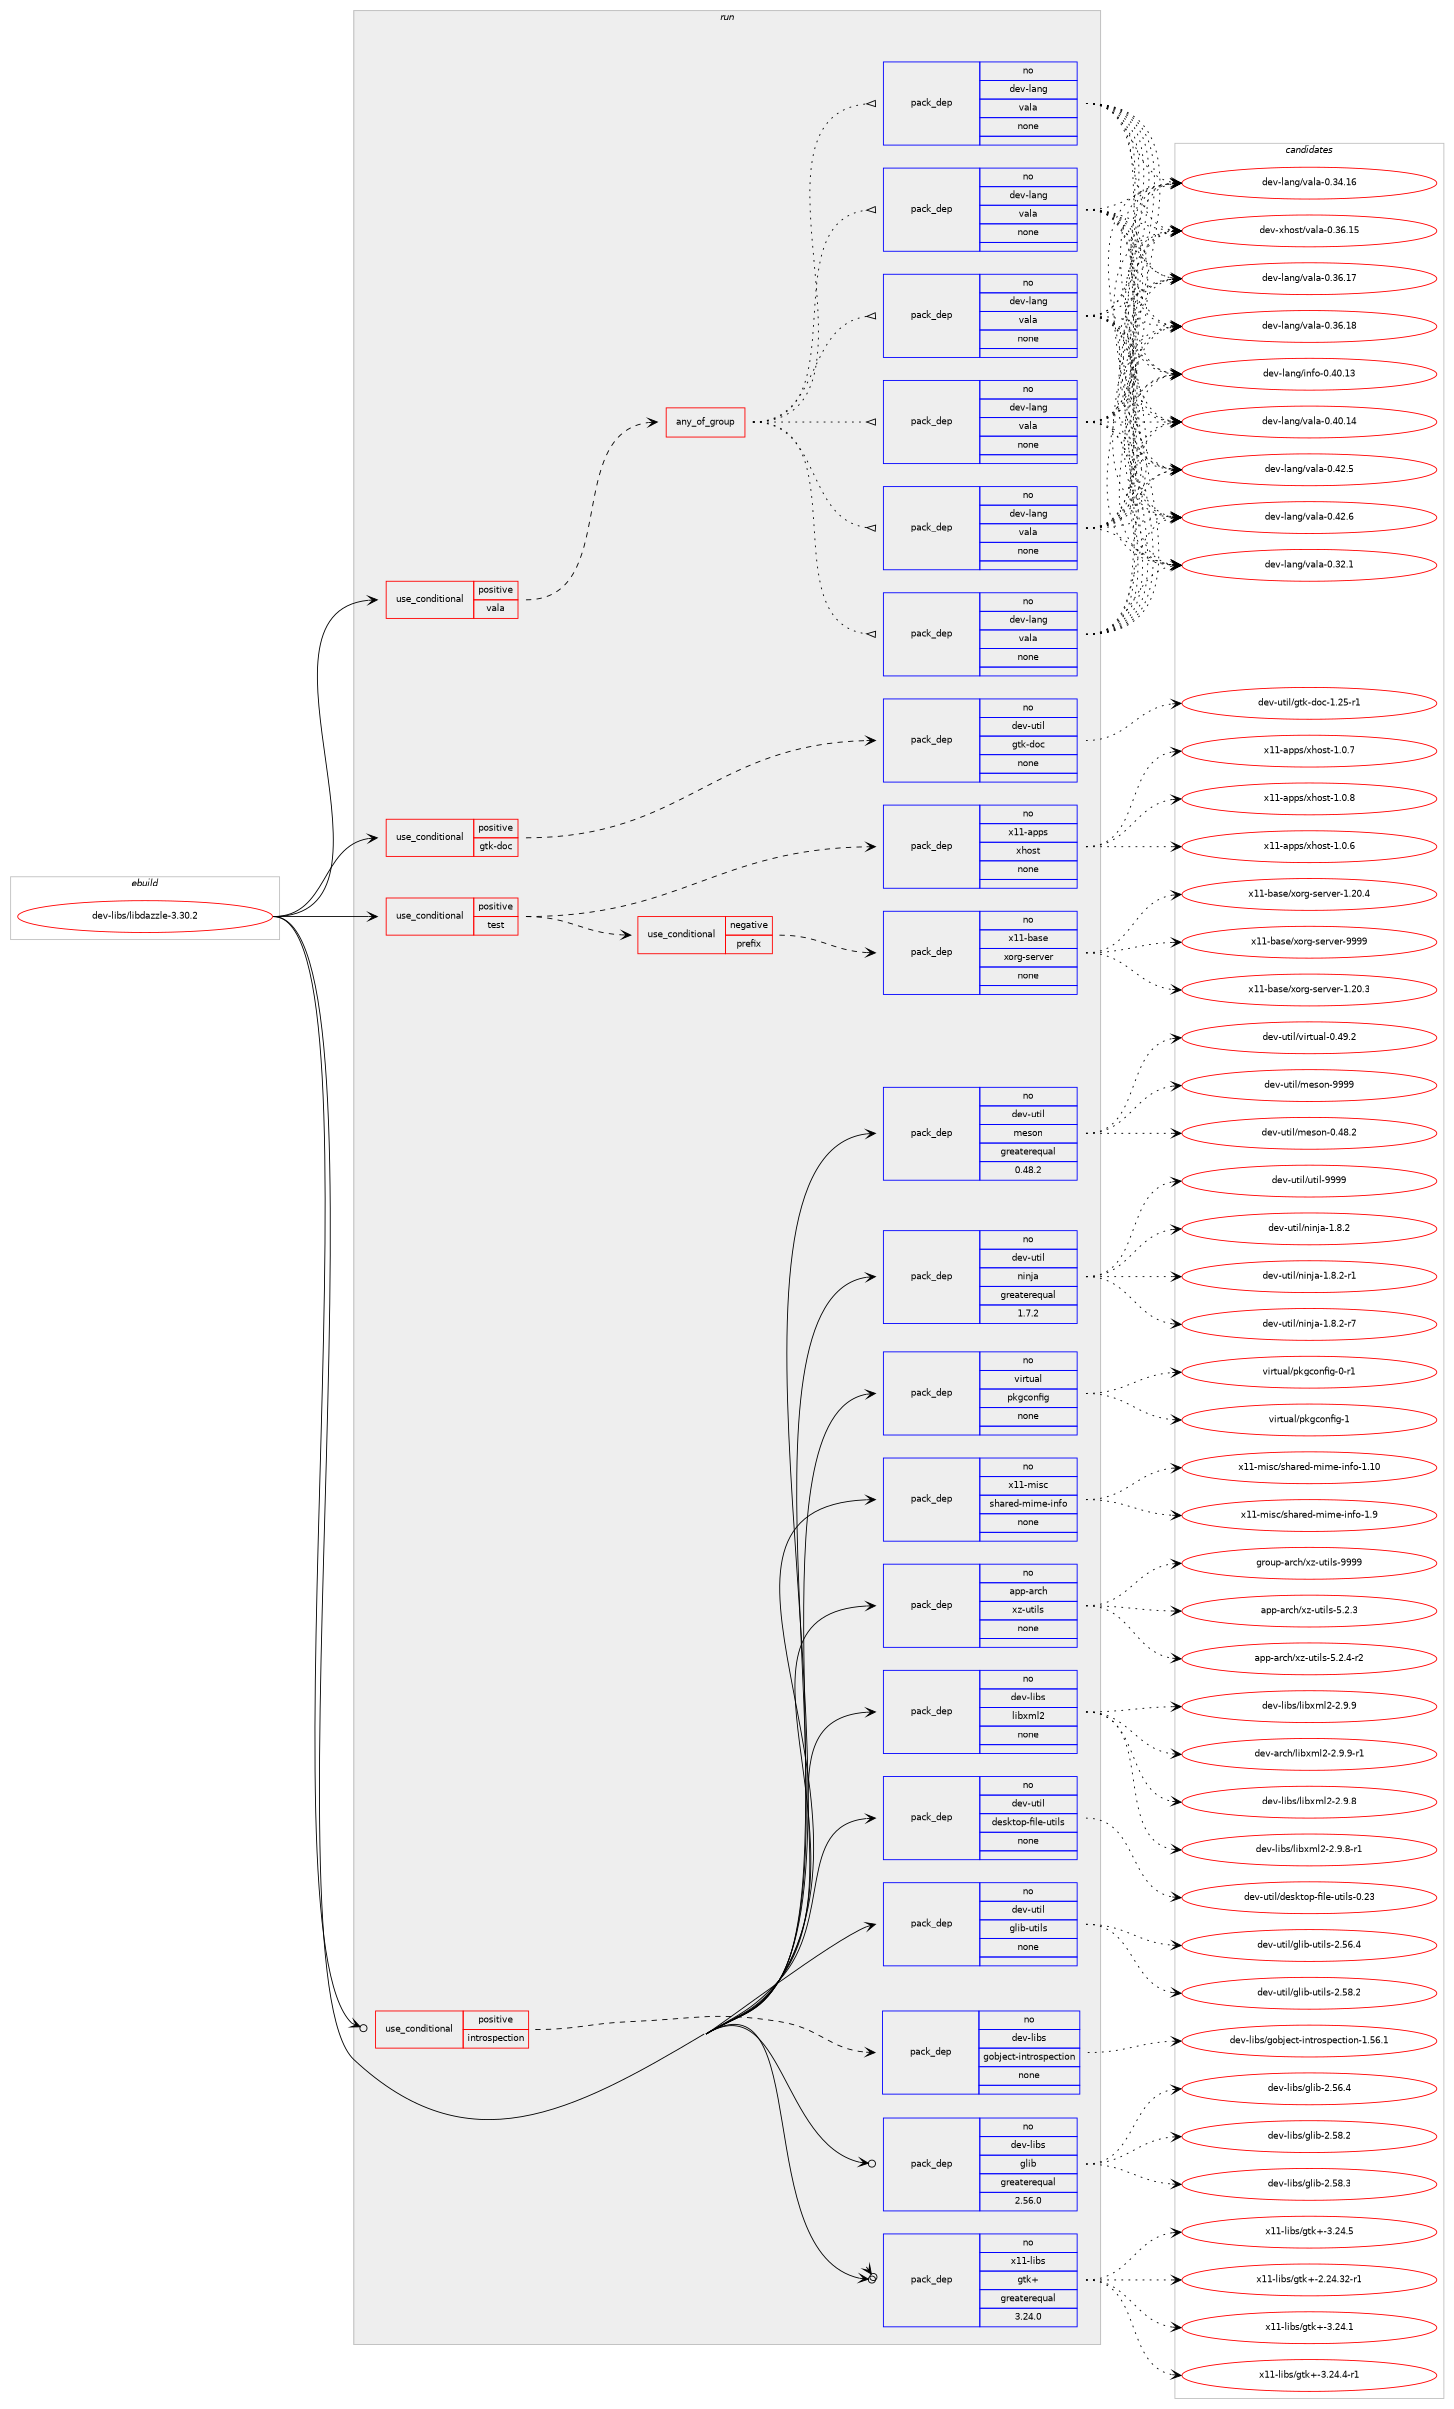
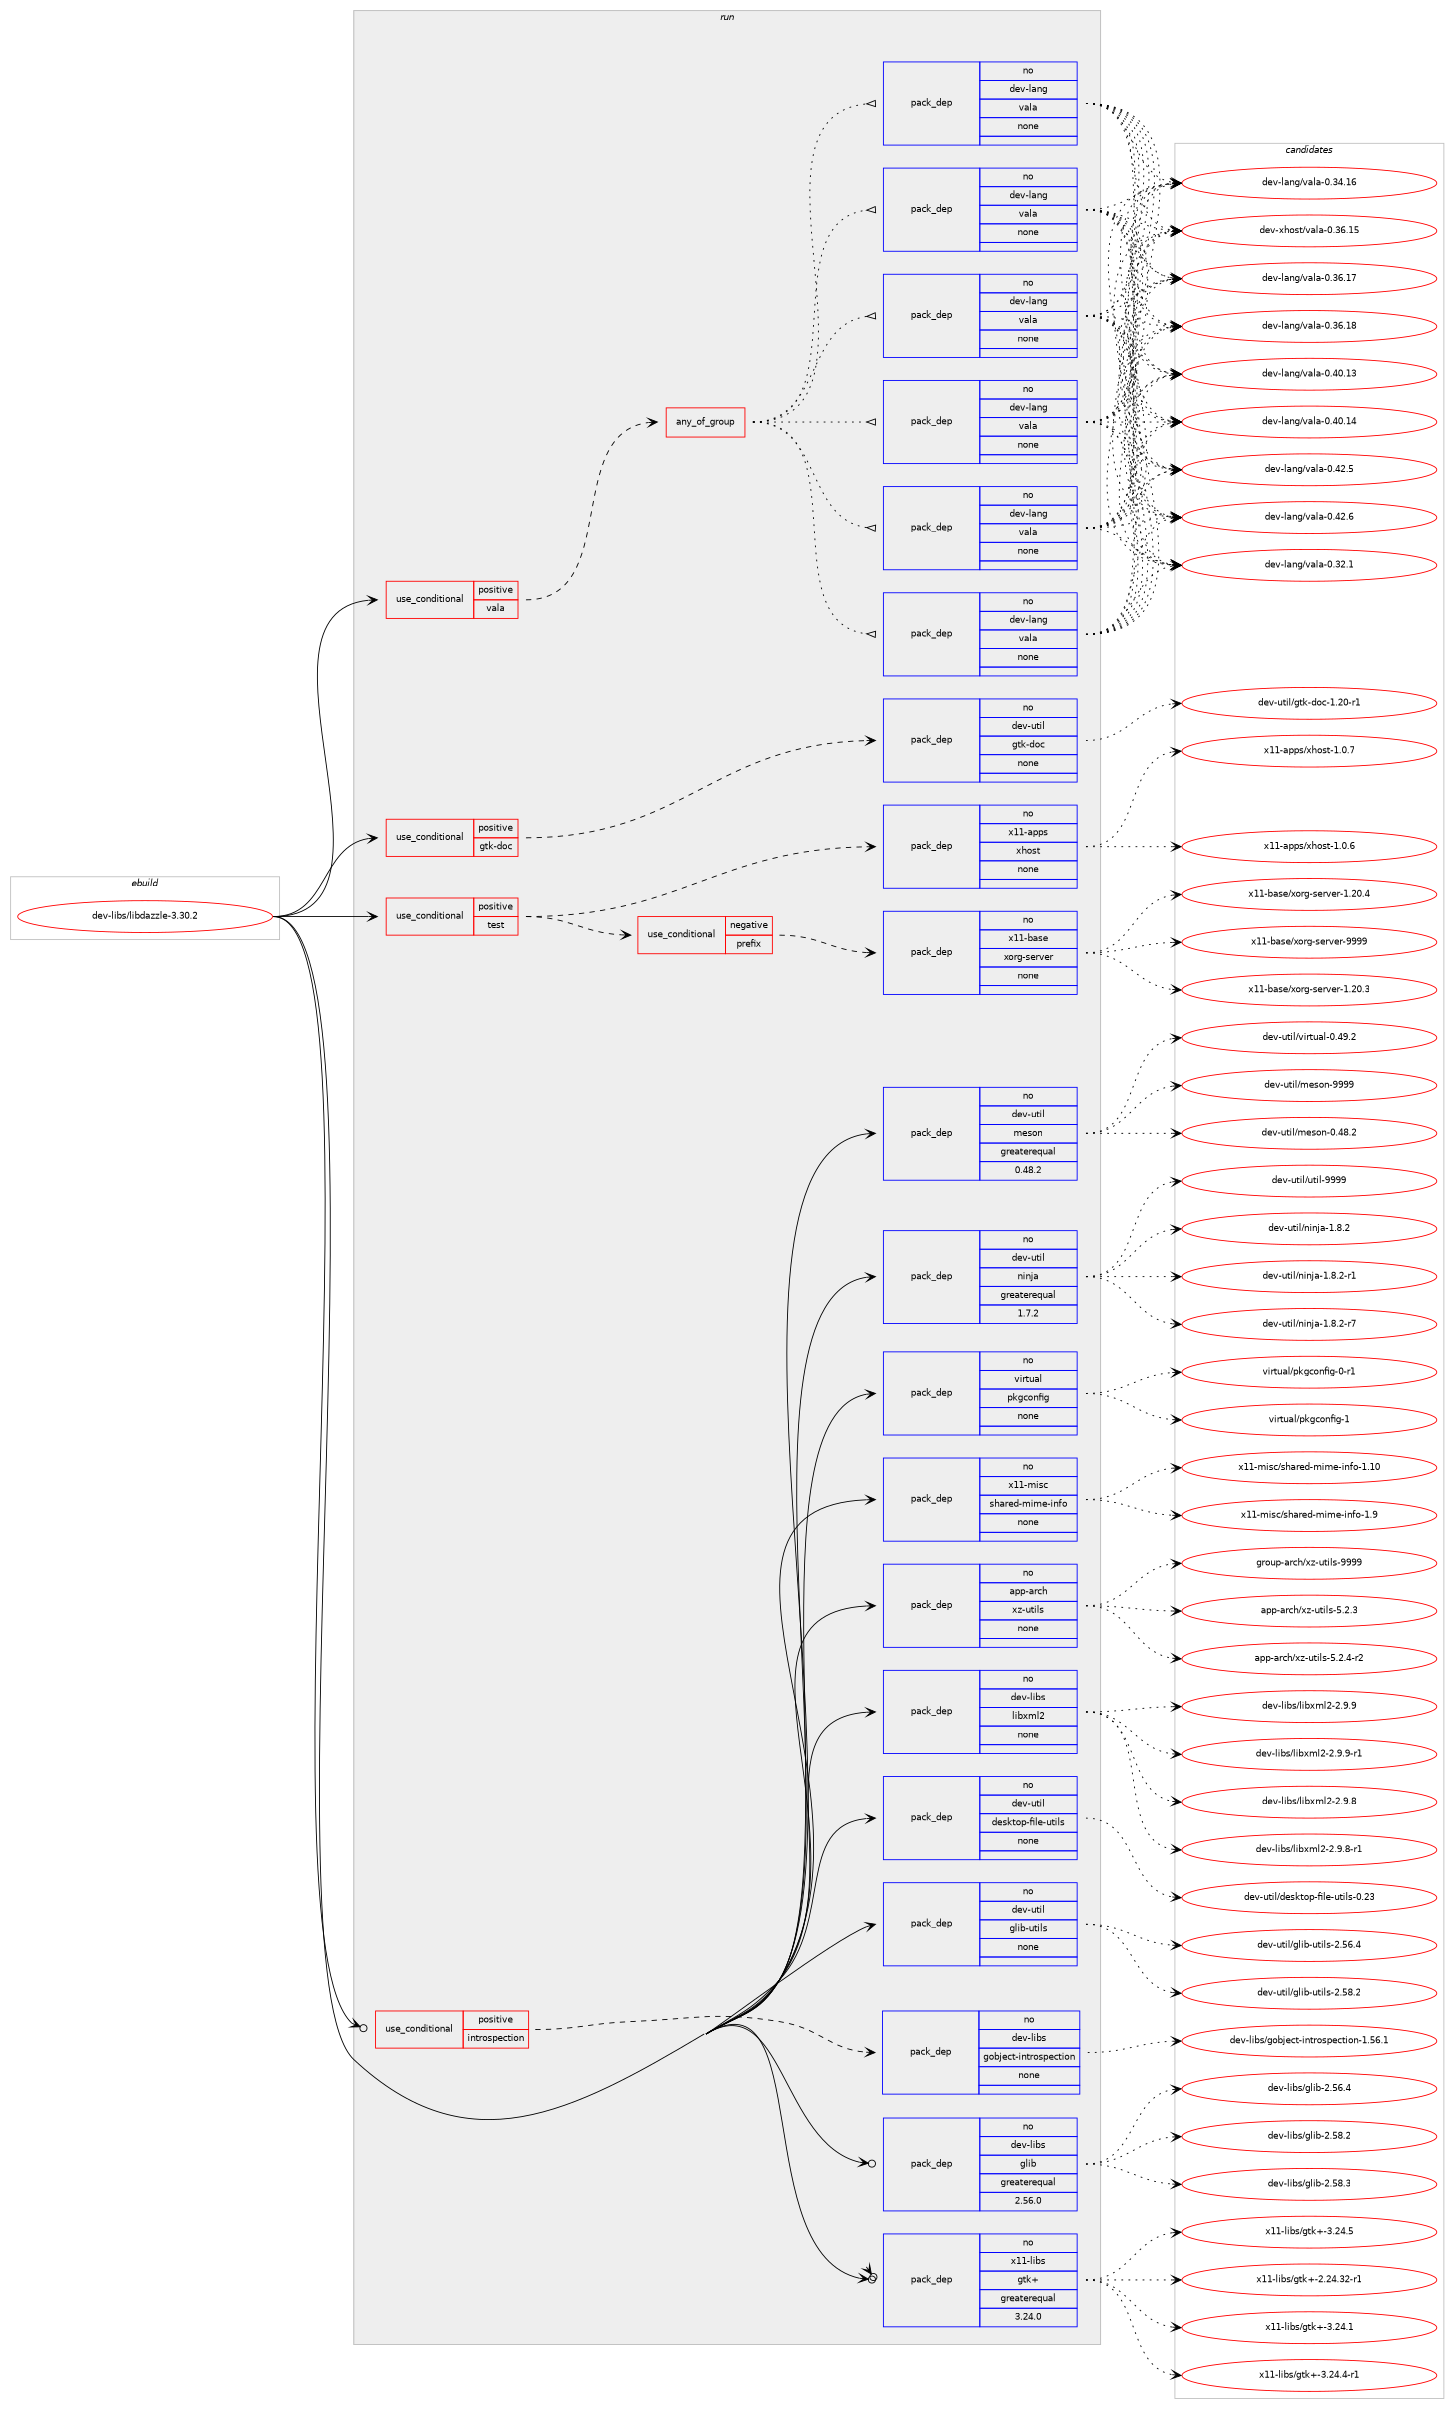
(1309, 374) -> (1309, 374)
(1309, 703) -> (1309, 703)
(1309, 799) -> none
(1309, 1754) -> (1309, 1754)
